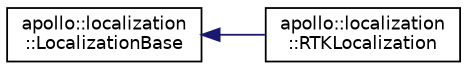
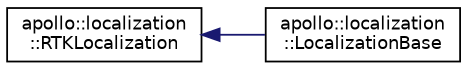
(242, 35) -> (242, 35)
